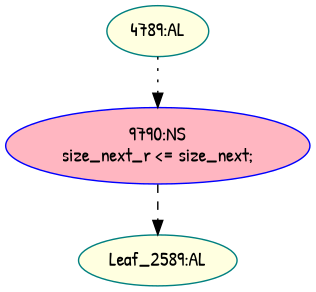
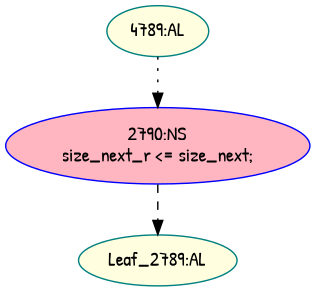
(158, 146) -> (158, 146)
(158, 260) -> (158, 260)
